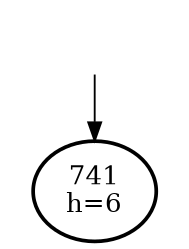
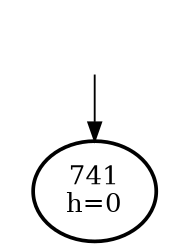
(95, 191) -> (95, 191)
